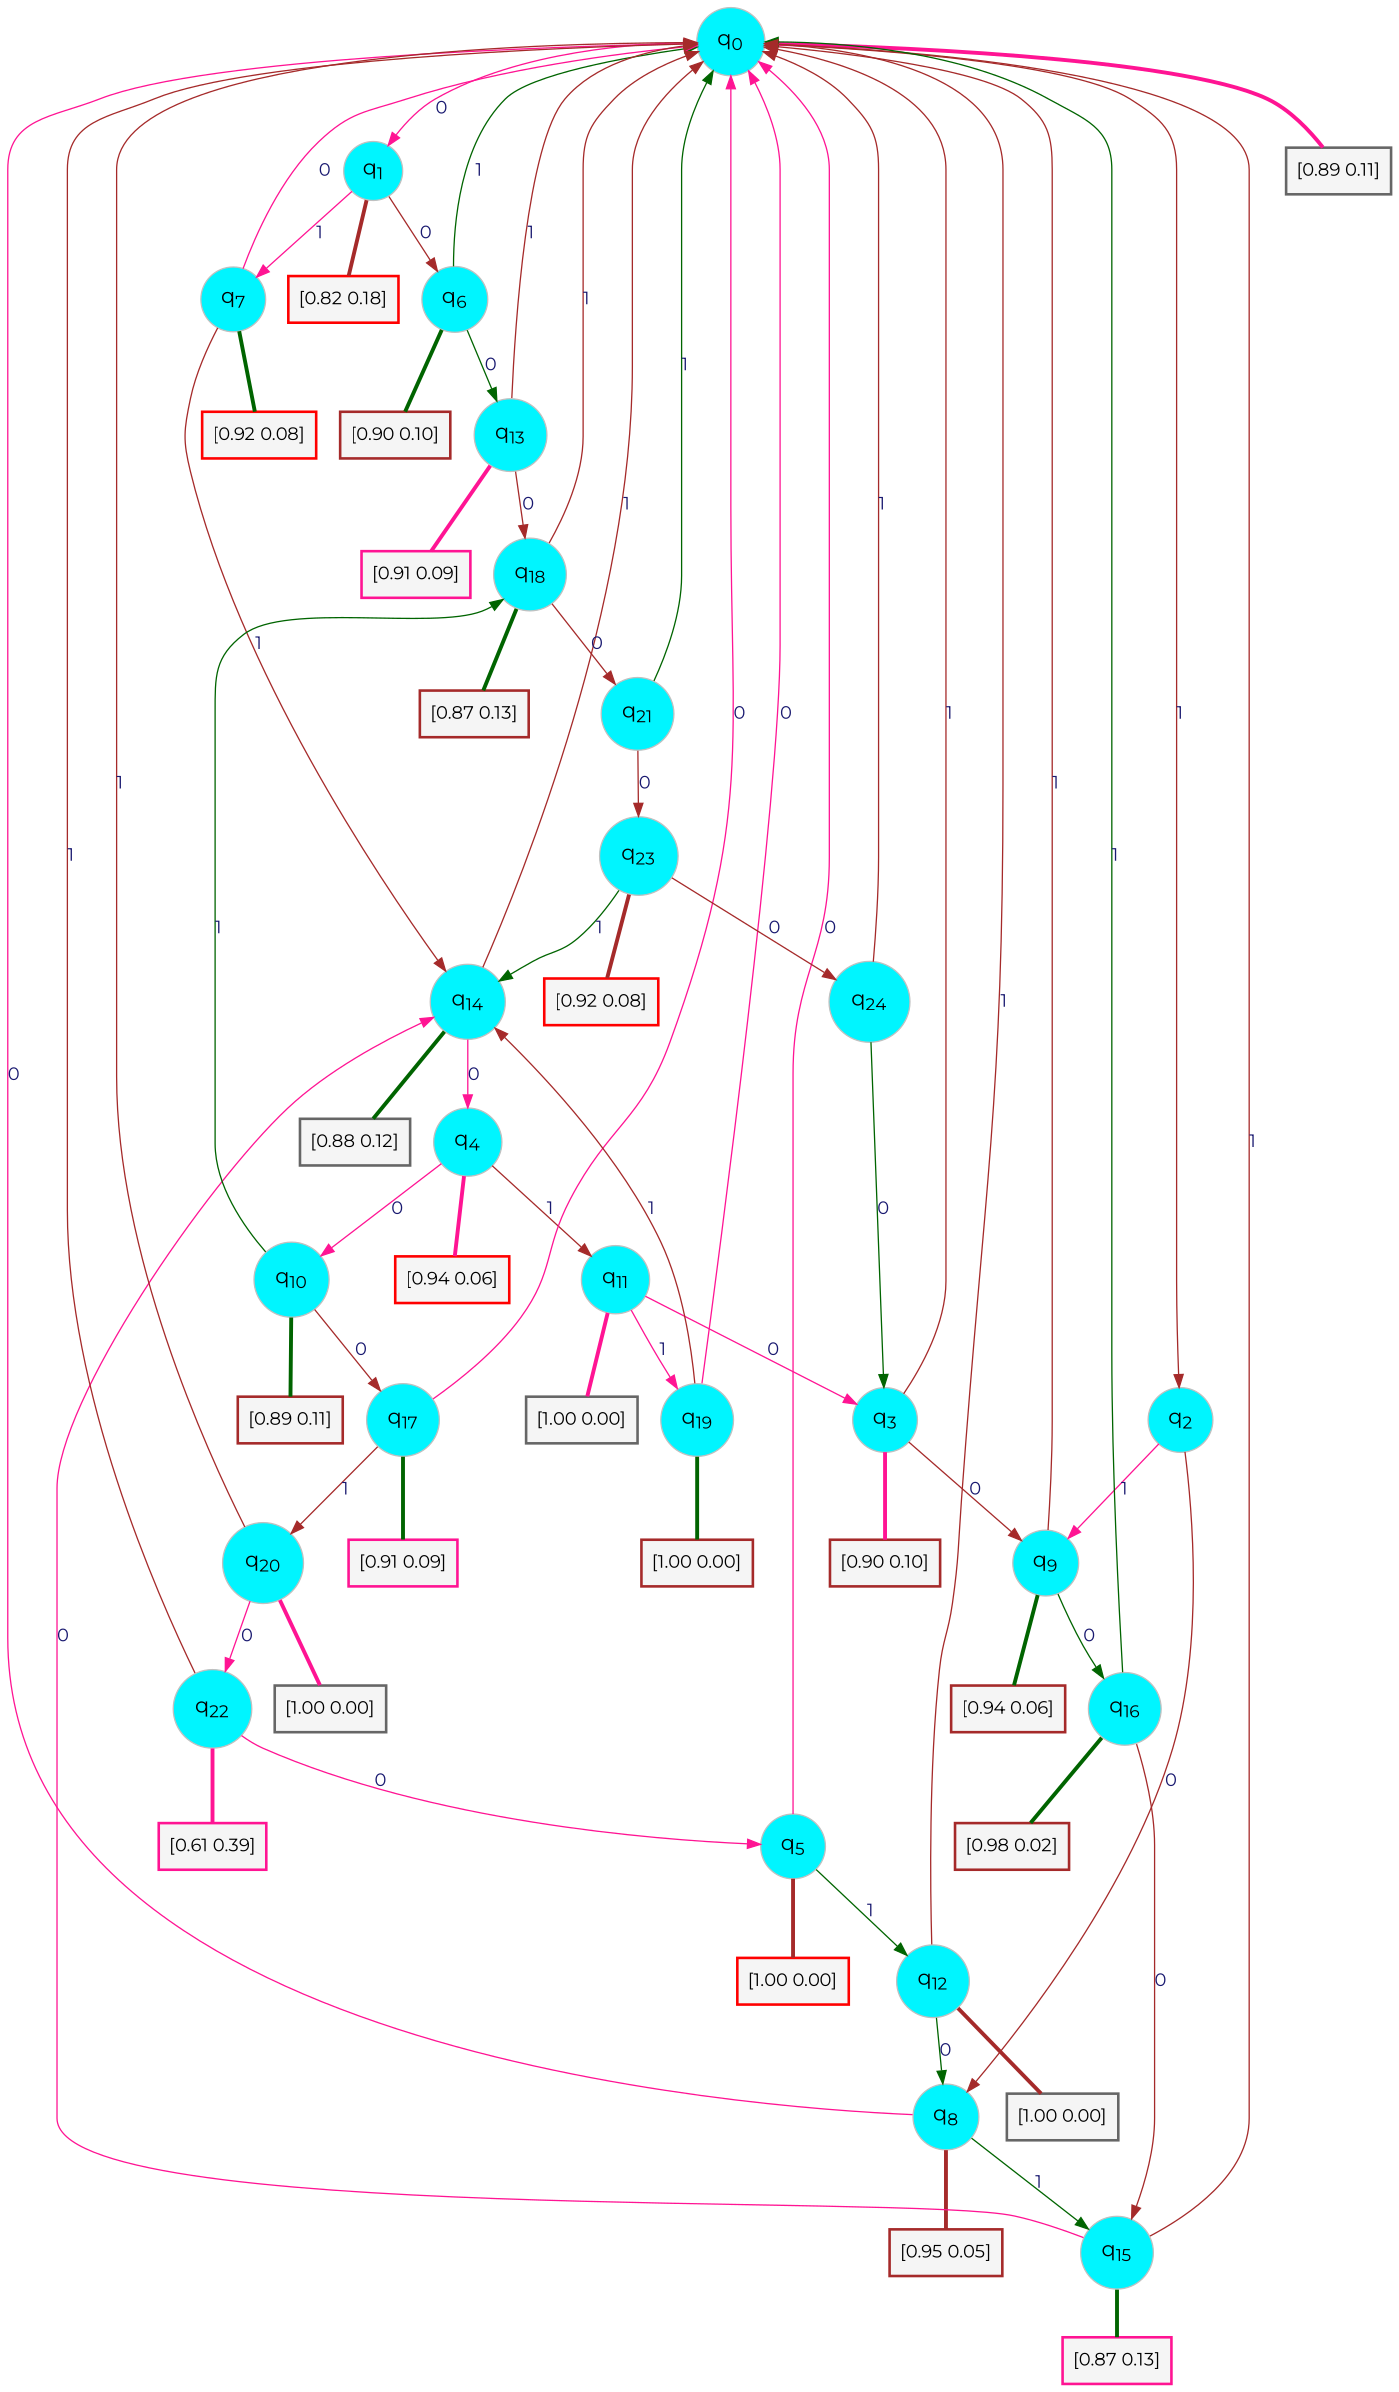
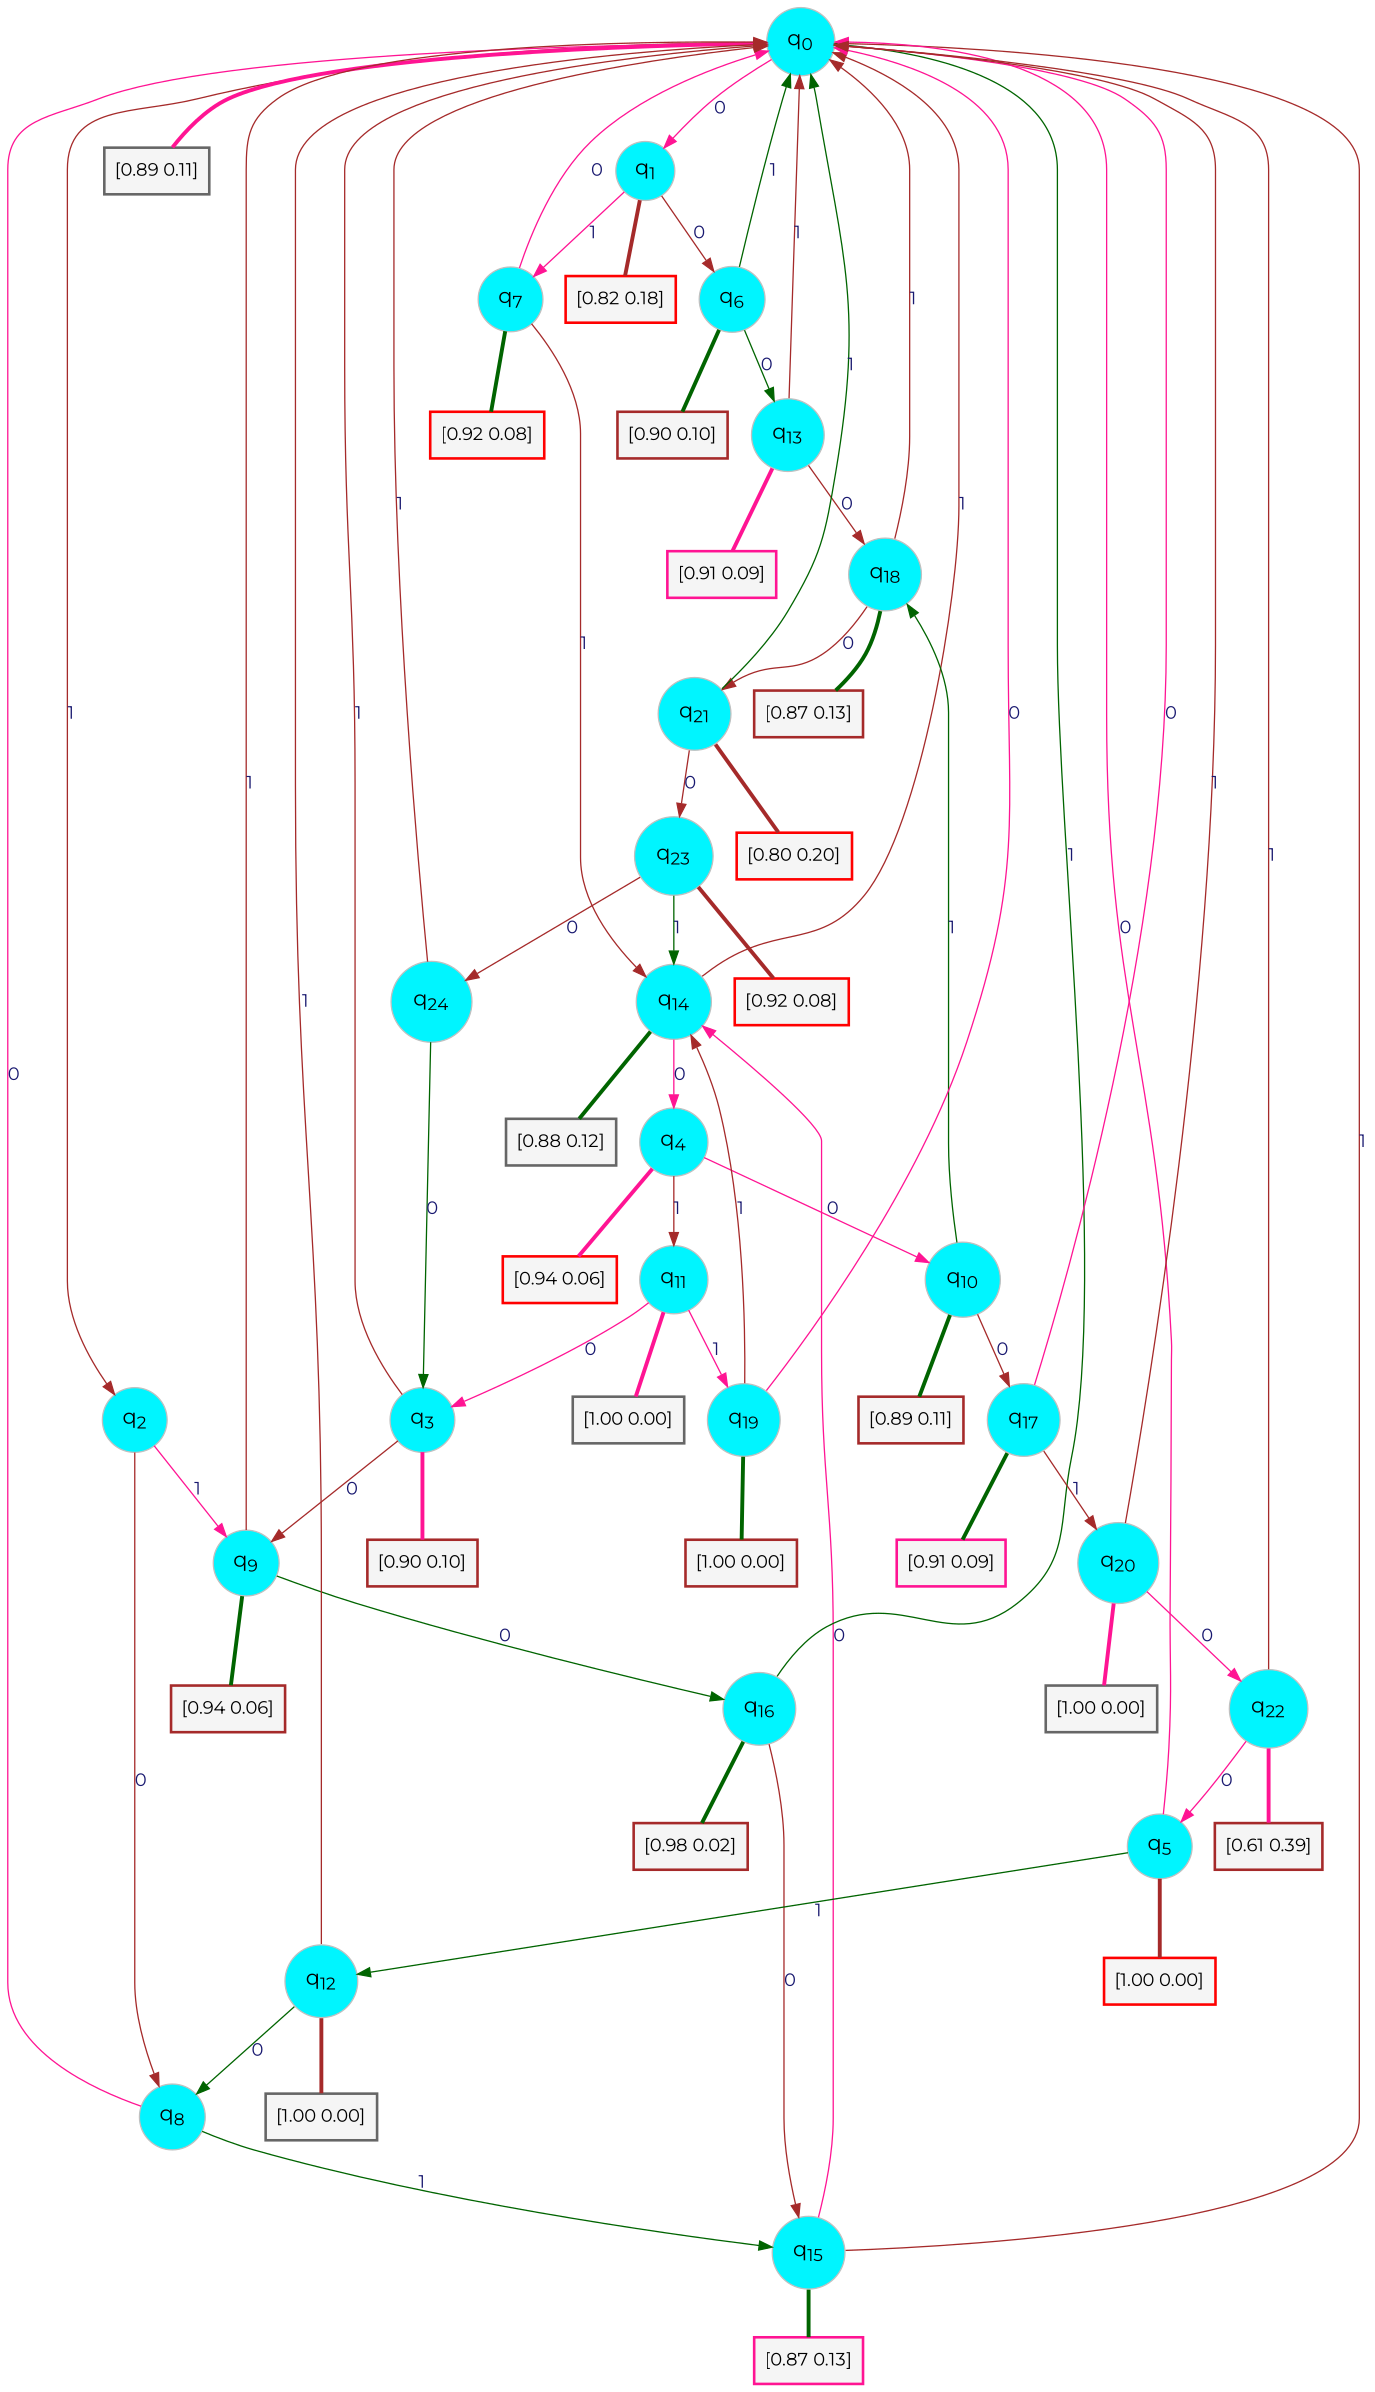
none -> (794, 856)
(213, 1846) -> (1269, 1846)
(946, 2253) -> none
